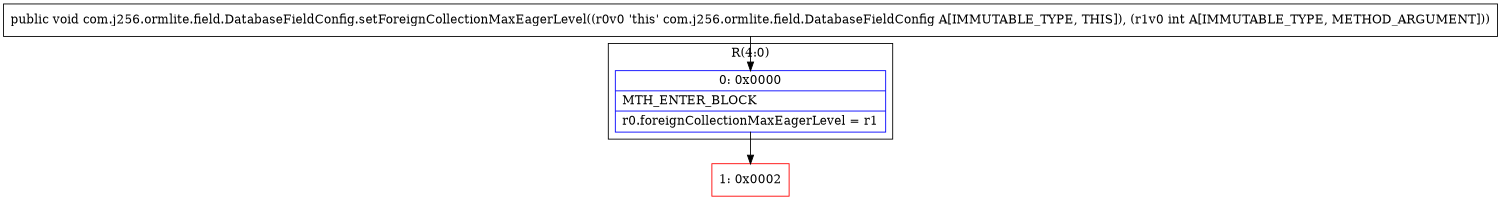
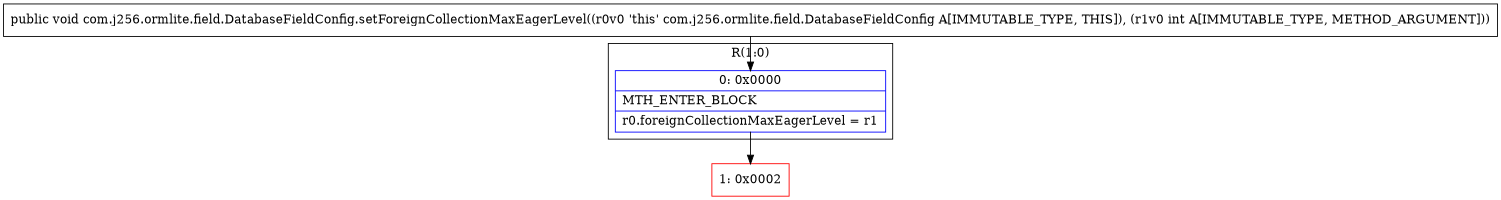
(750, 54) -> (750, 54)
